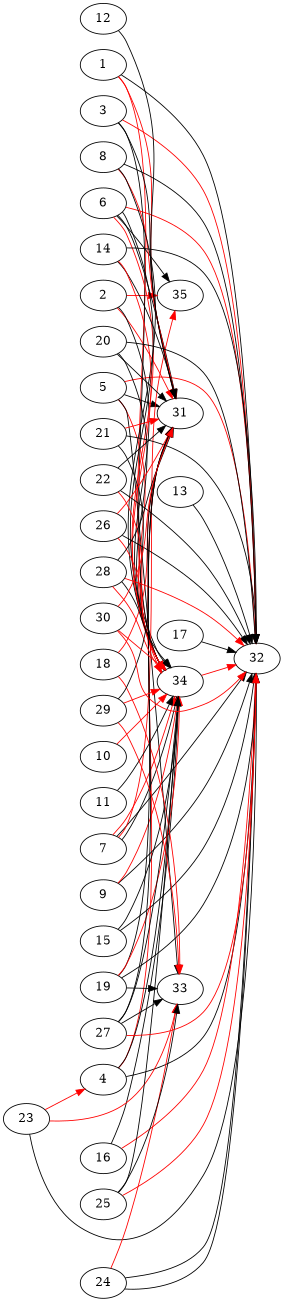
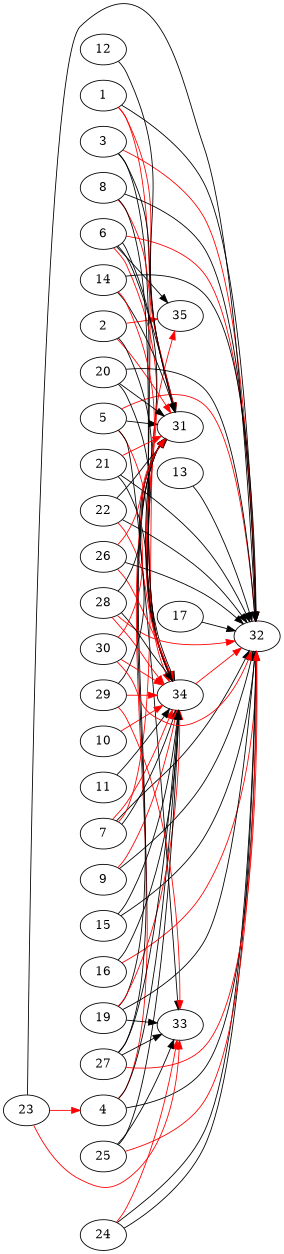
(103, 665) -> none
